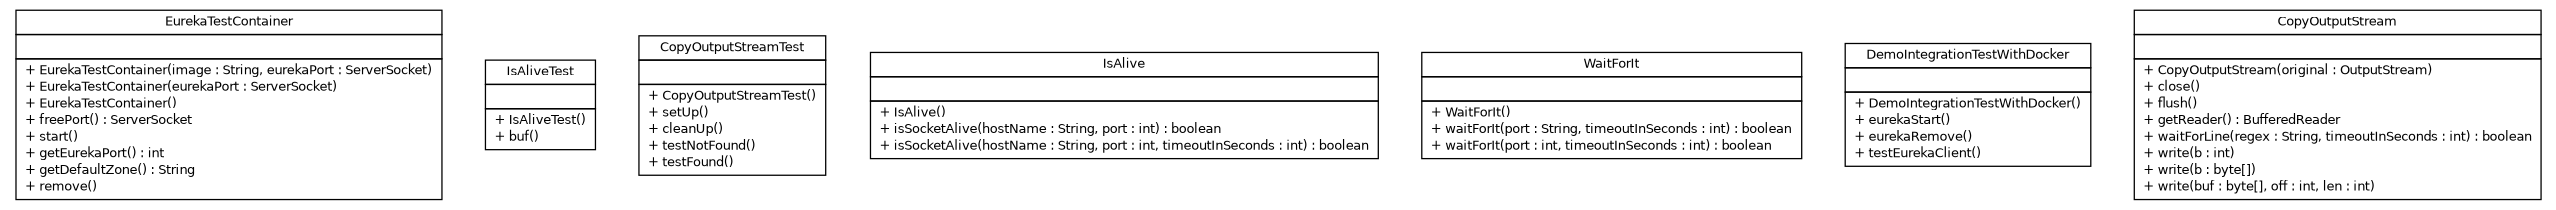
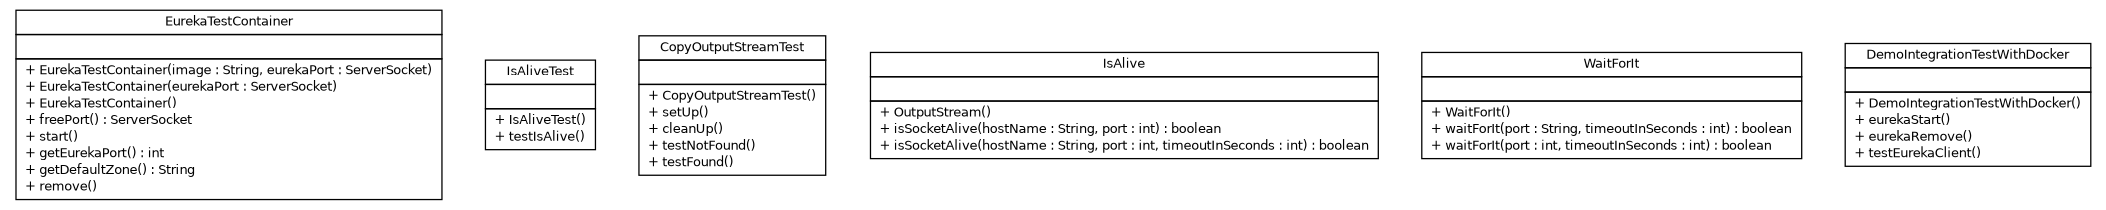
(2338, 105) -> none
(913, 113) -> (936, 113)
(517, 137) -> (540, 137)
